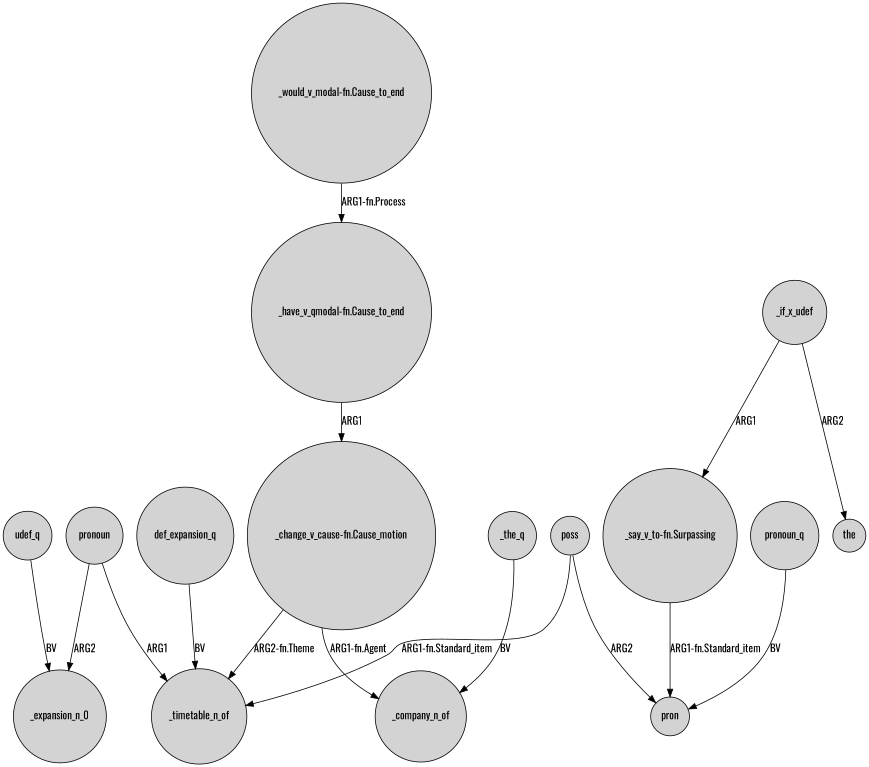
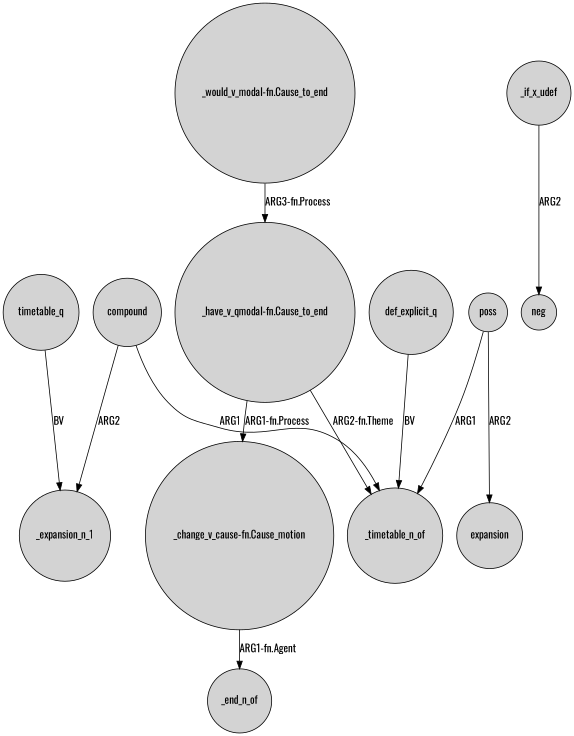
(374, 203) -> (298, 203)
(352, 422) -> (277, 422)
(28, 536) -> (41, 312)
(95, 536) -> (127, 312)
(185, 536) -> (411, 312)
(512, 536) -> none
(670, 536) -> none
(785, 536) -> none
(849, 536) -> (539, 312)
(258, 641) -> (336, 434)
(447, 649) -> (466, 422)
(60, 716) -> (65, 536)
(421, 716) -> (240, 701)
(670, 716) -> (490, 536)
